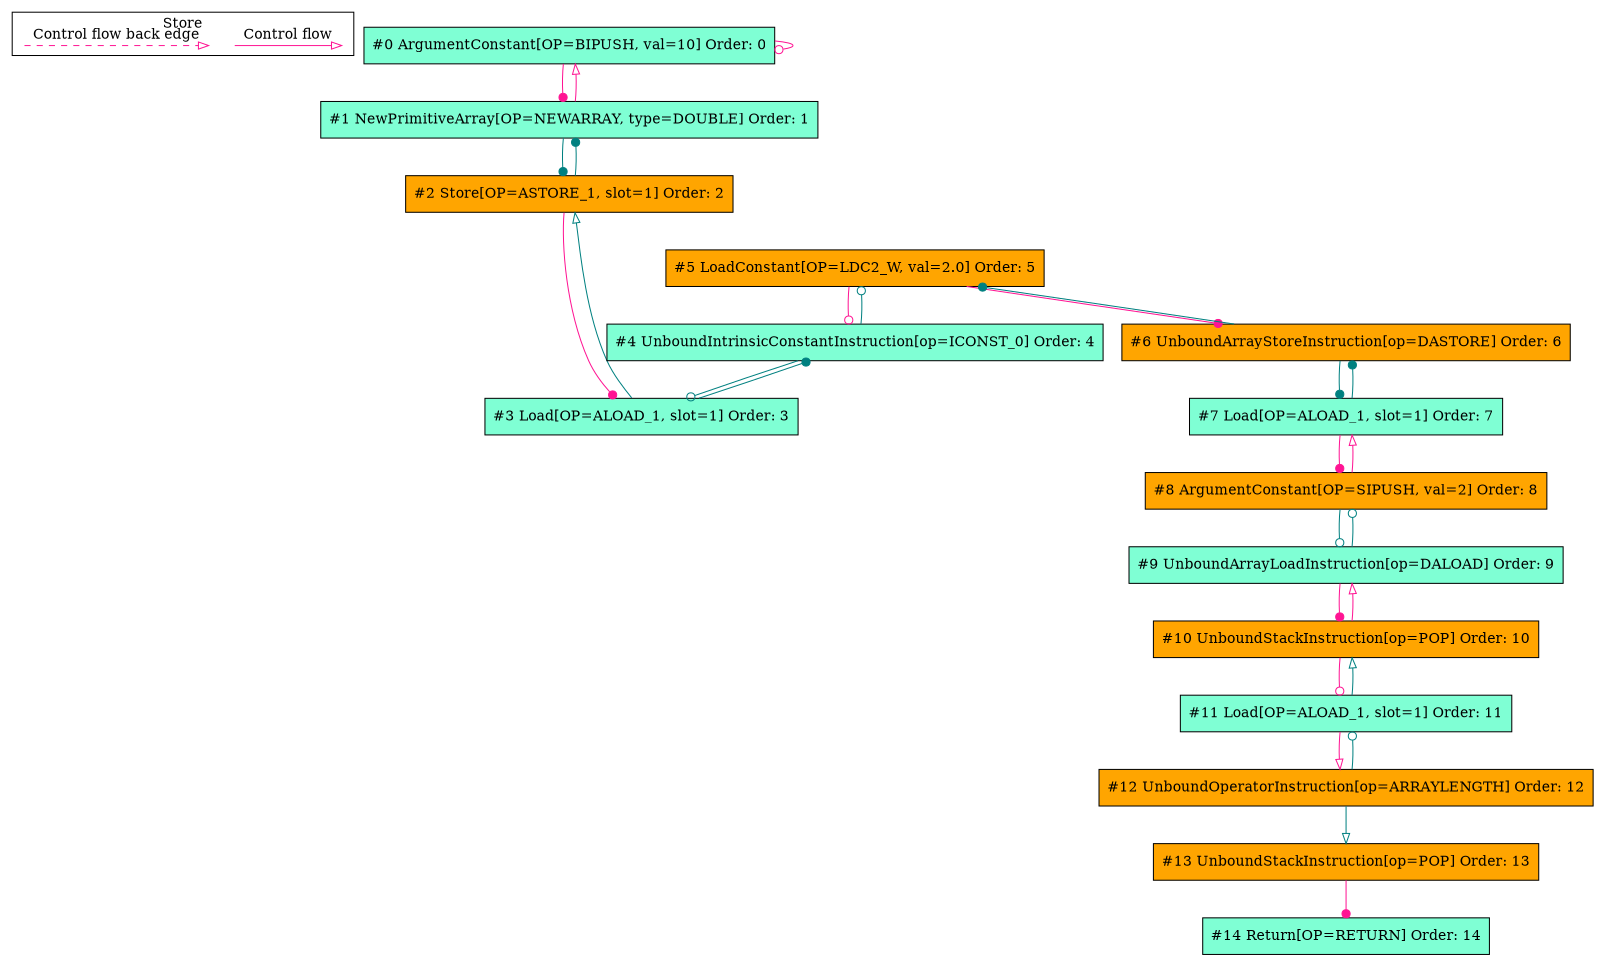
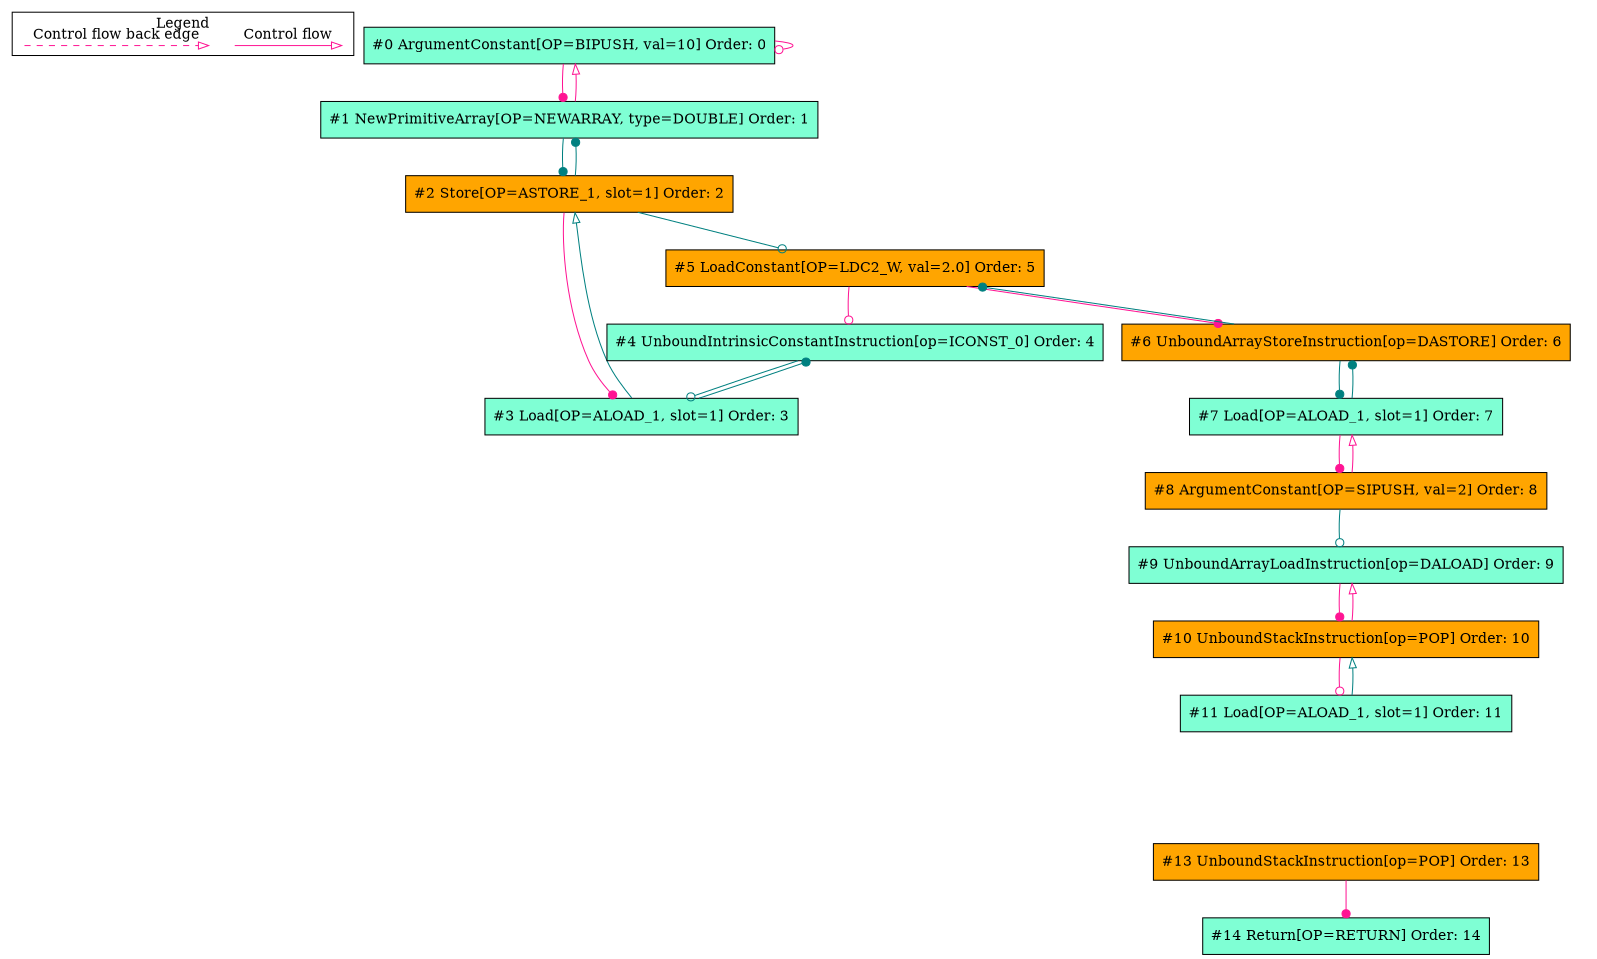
(183, 24) -> (183, 24)
(862, 309) -> (708, 230)
(1353, 532) -> none
(1346, 788) -> none
